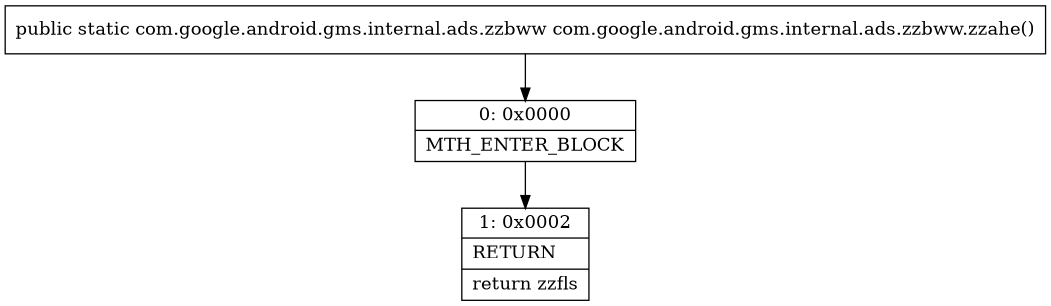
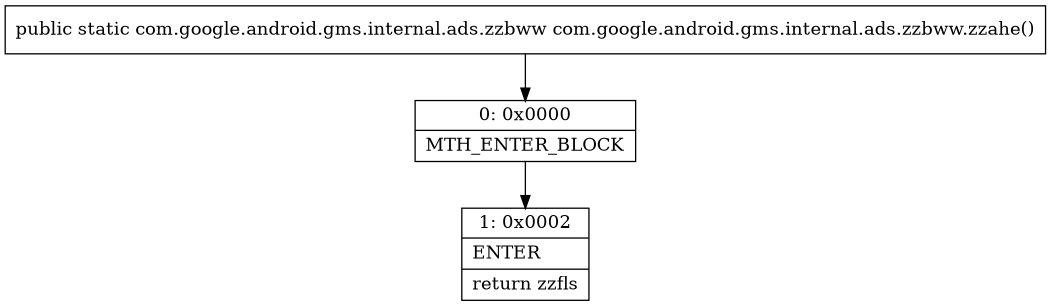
(514, 253) -> (507, 253)
